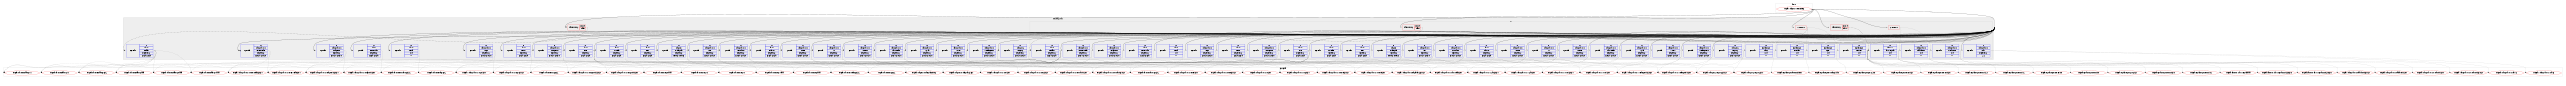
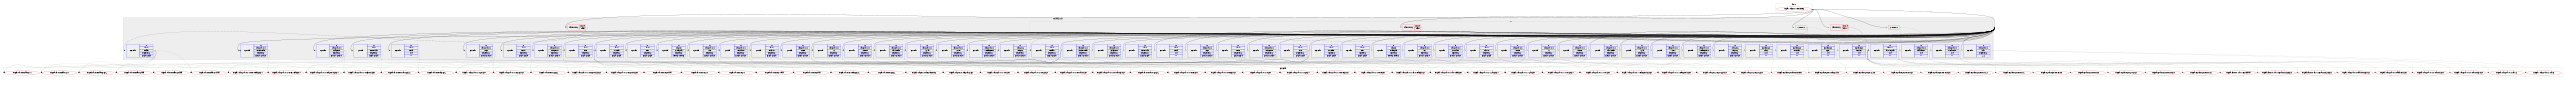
(1411, 73) -> (1411, 73)
